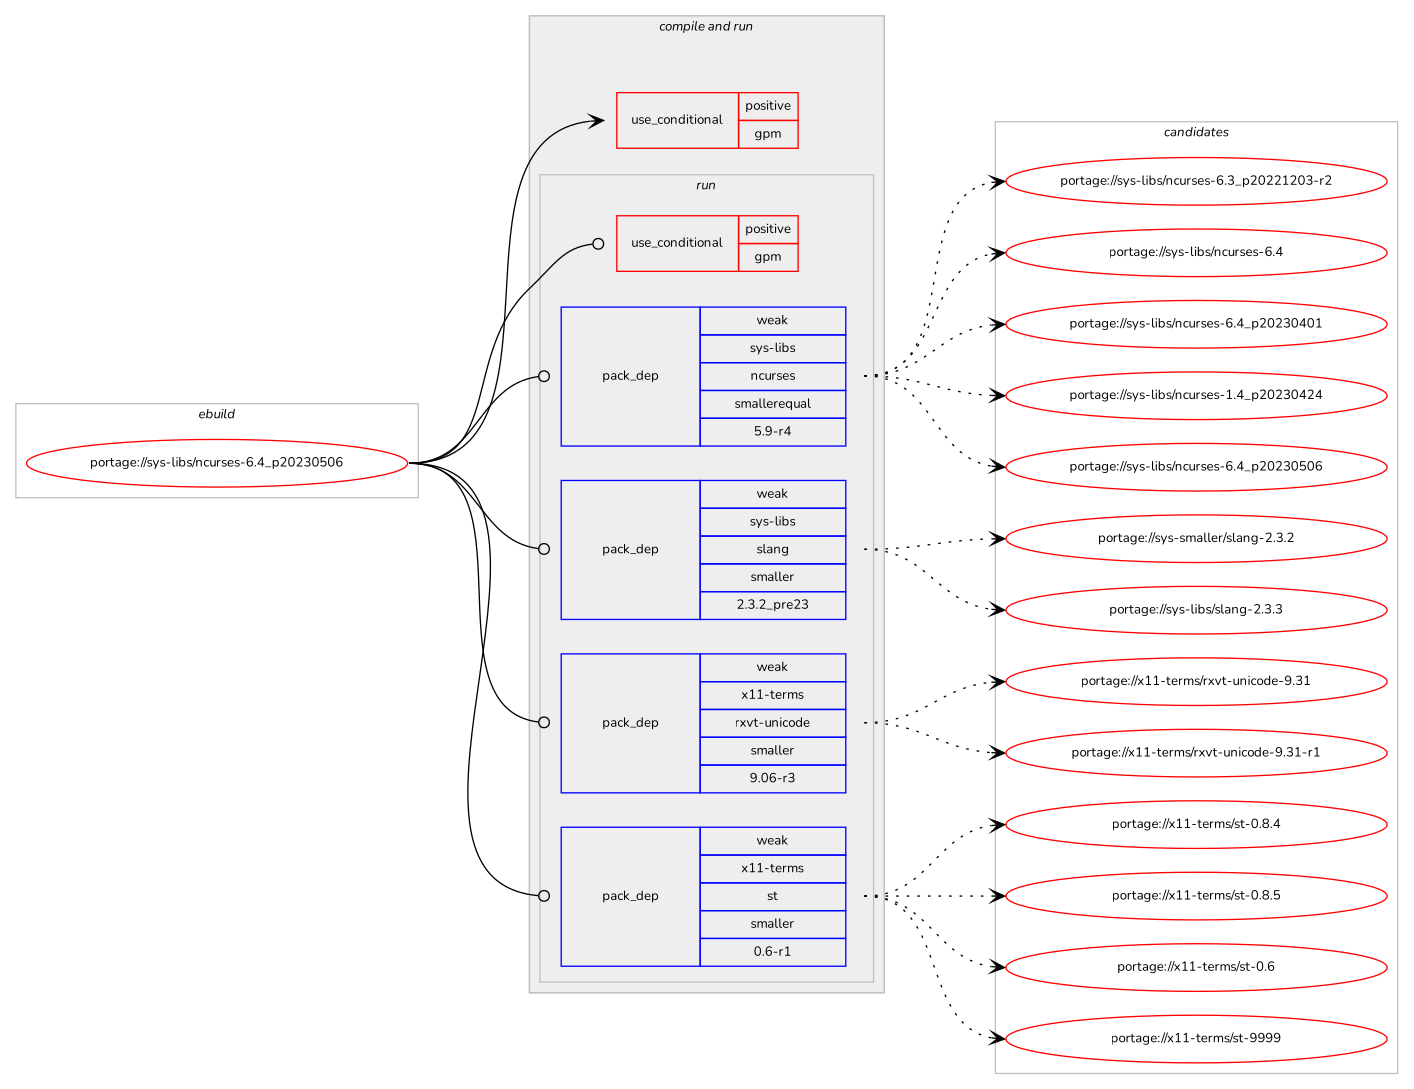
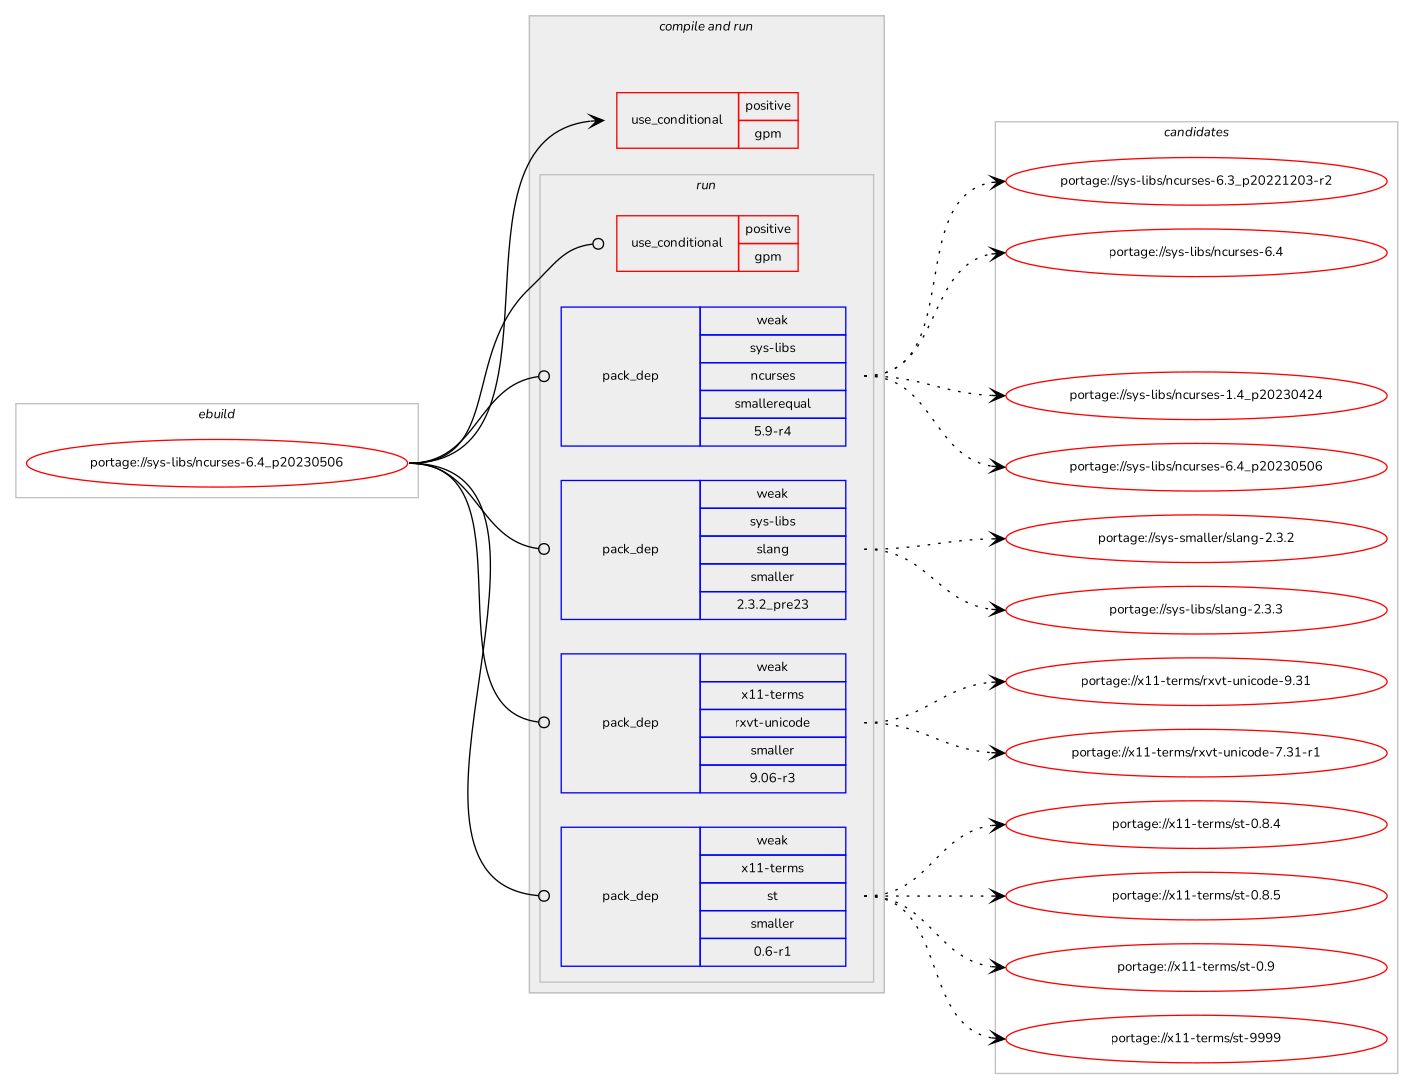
(1197, 324) -> none
(1197, 753) -> (1197, 753)
(1197, 968) -> (1197, 968)
